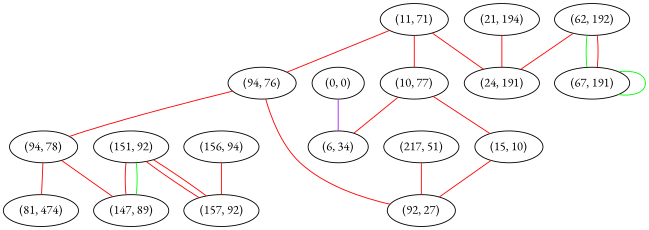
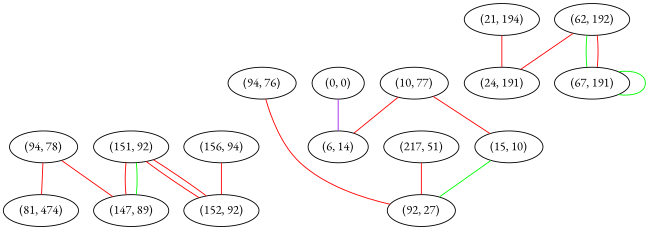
(414, 19) -> none
(151, 112) -> none
(338, 147) -> (338, 147)
(465, 179) -> (465, 179)
(221, 211) -> (221, 211)
